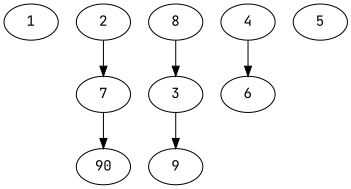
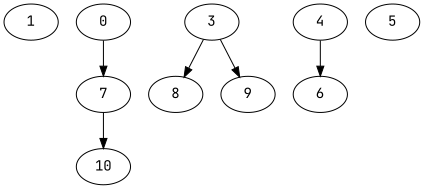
(103, 22) -> (103, 22)
(176, 53) -> (196, 54)
(103, 167) -> (103, 167)
